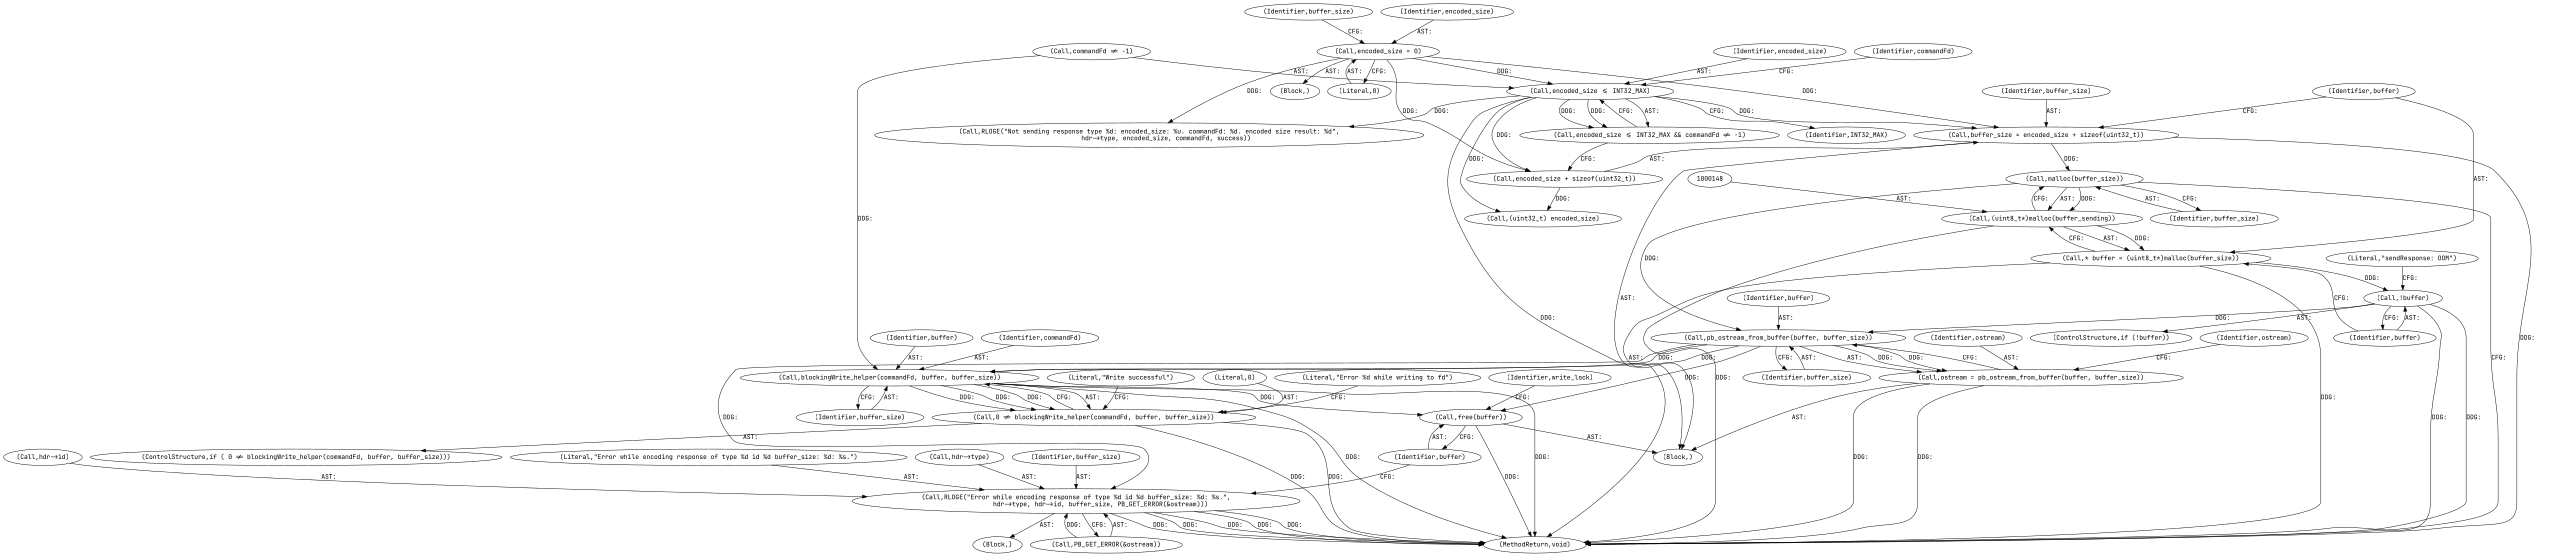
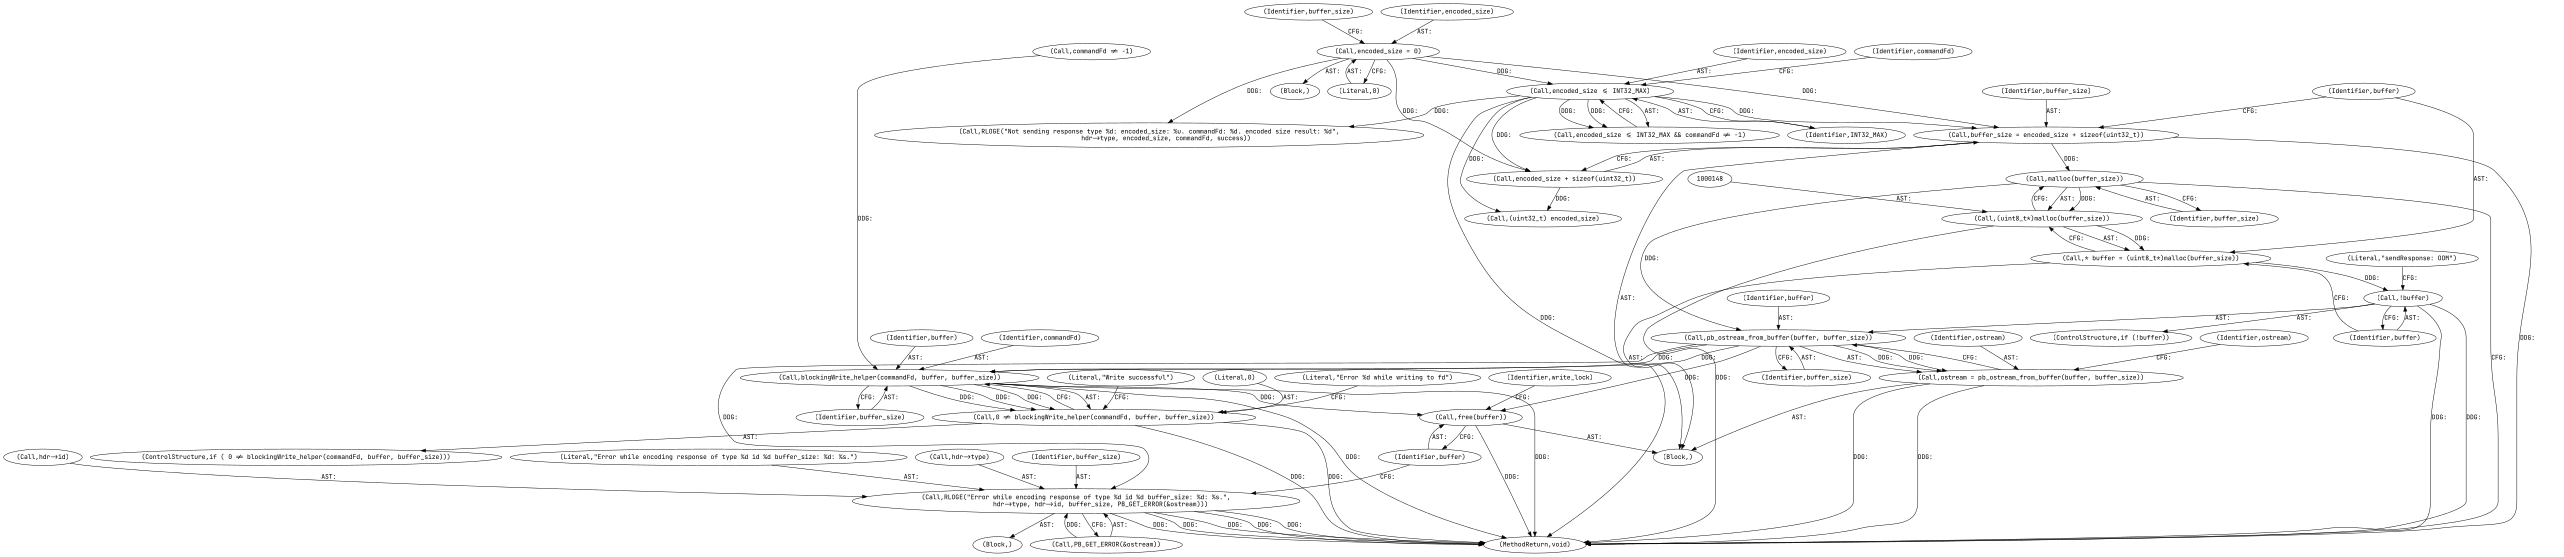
(1321, 77) -> (1720, 122)
(1587, 152) -> (1781, 148)
(2042, 219) -> (2042, 219)
(2225, 318) -> (2225, 318)
(2112, 532) -> none
